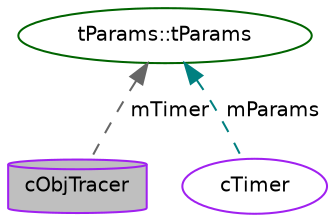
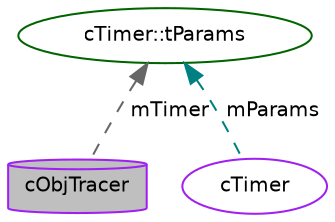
(165, 36) -> (165, 36)
